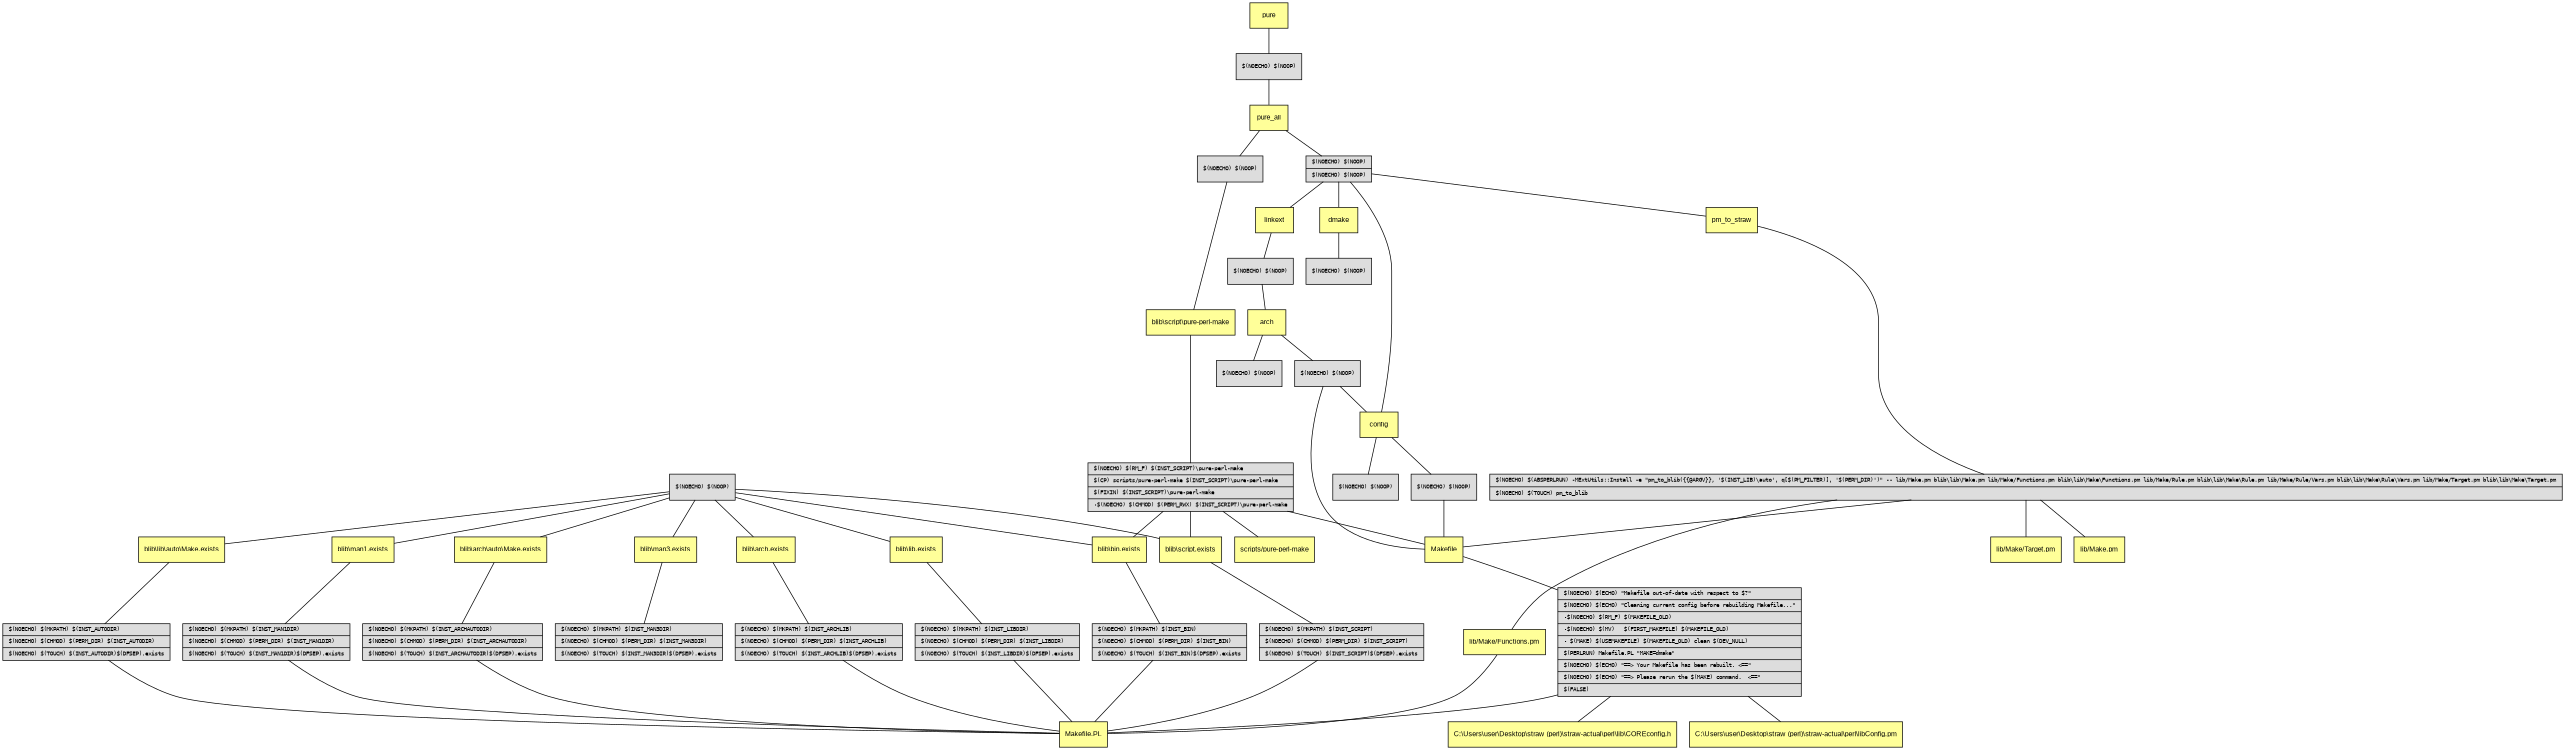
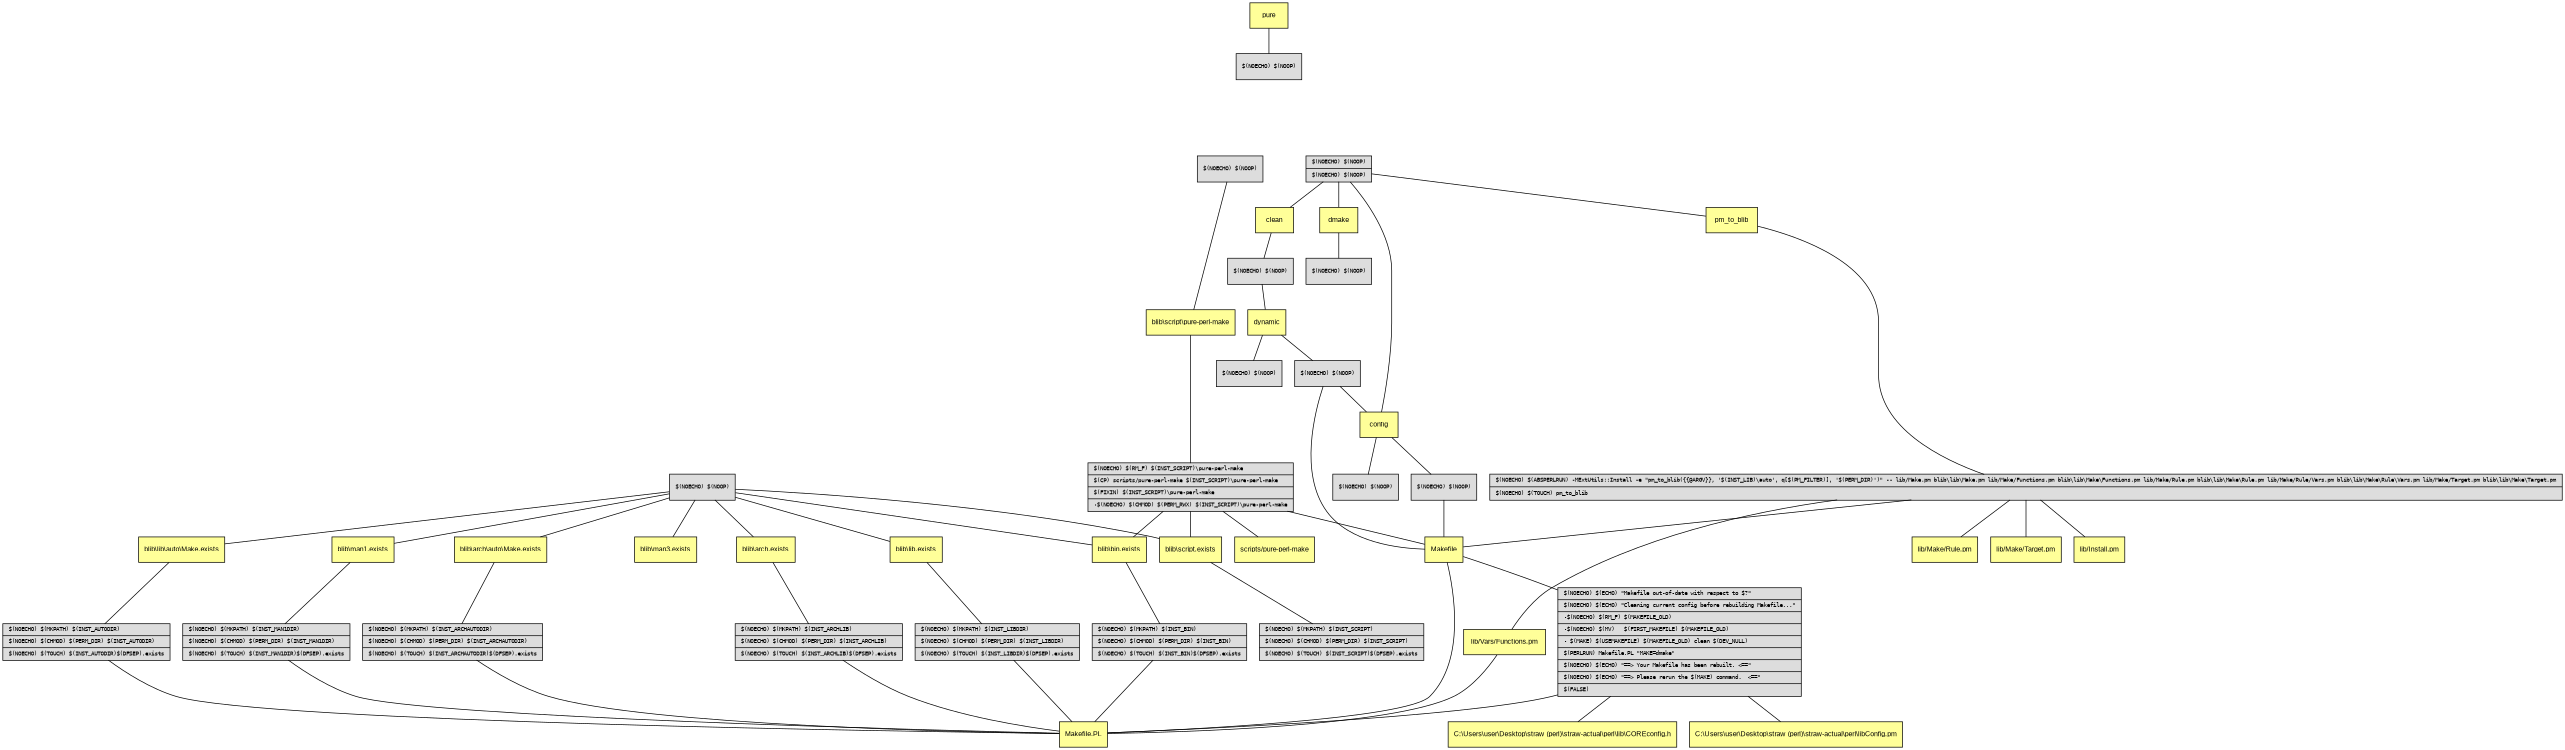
(1269, 118) -> none
(1275, 220) -> (1275, 220)
(1732, 220) -> (1732, 220)
(1267, 322) -> (1267, 322)
none -> (1945, 550)
(2099, 550) -> (2099, 550)
(639, 642) -> none
(1505, 642) -> (1505, 642)
(1217, 709) -> (1398, 708)
